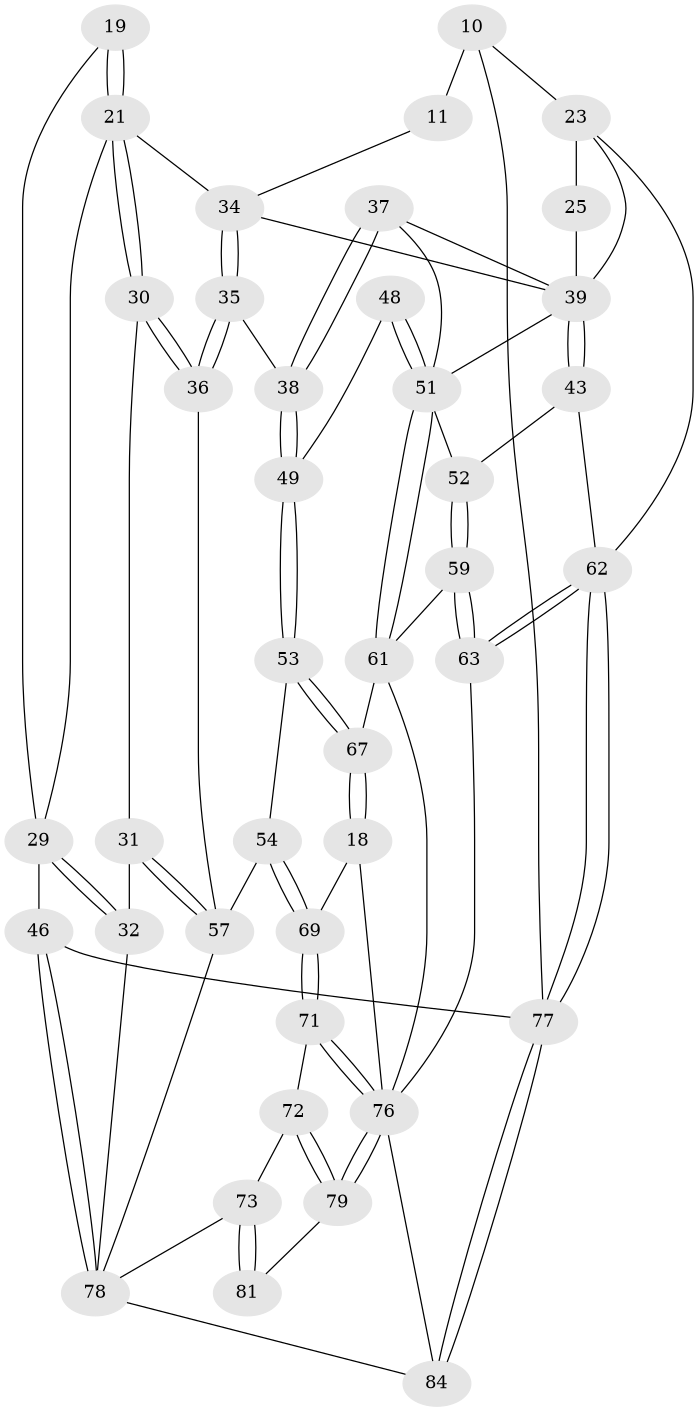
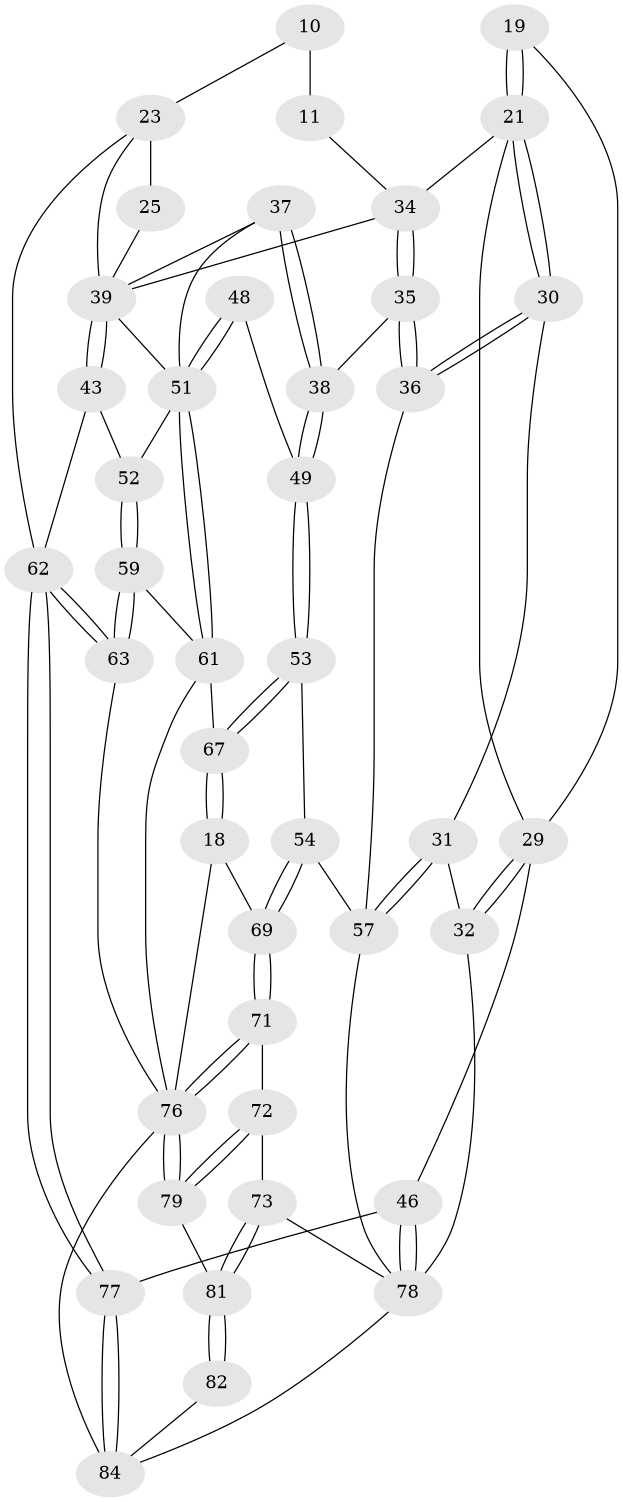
(523, 523) -> none
none -> (217, 1384)
